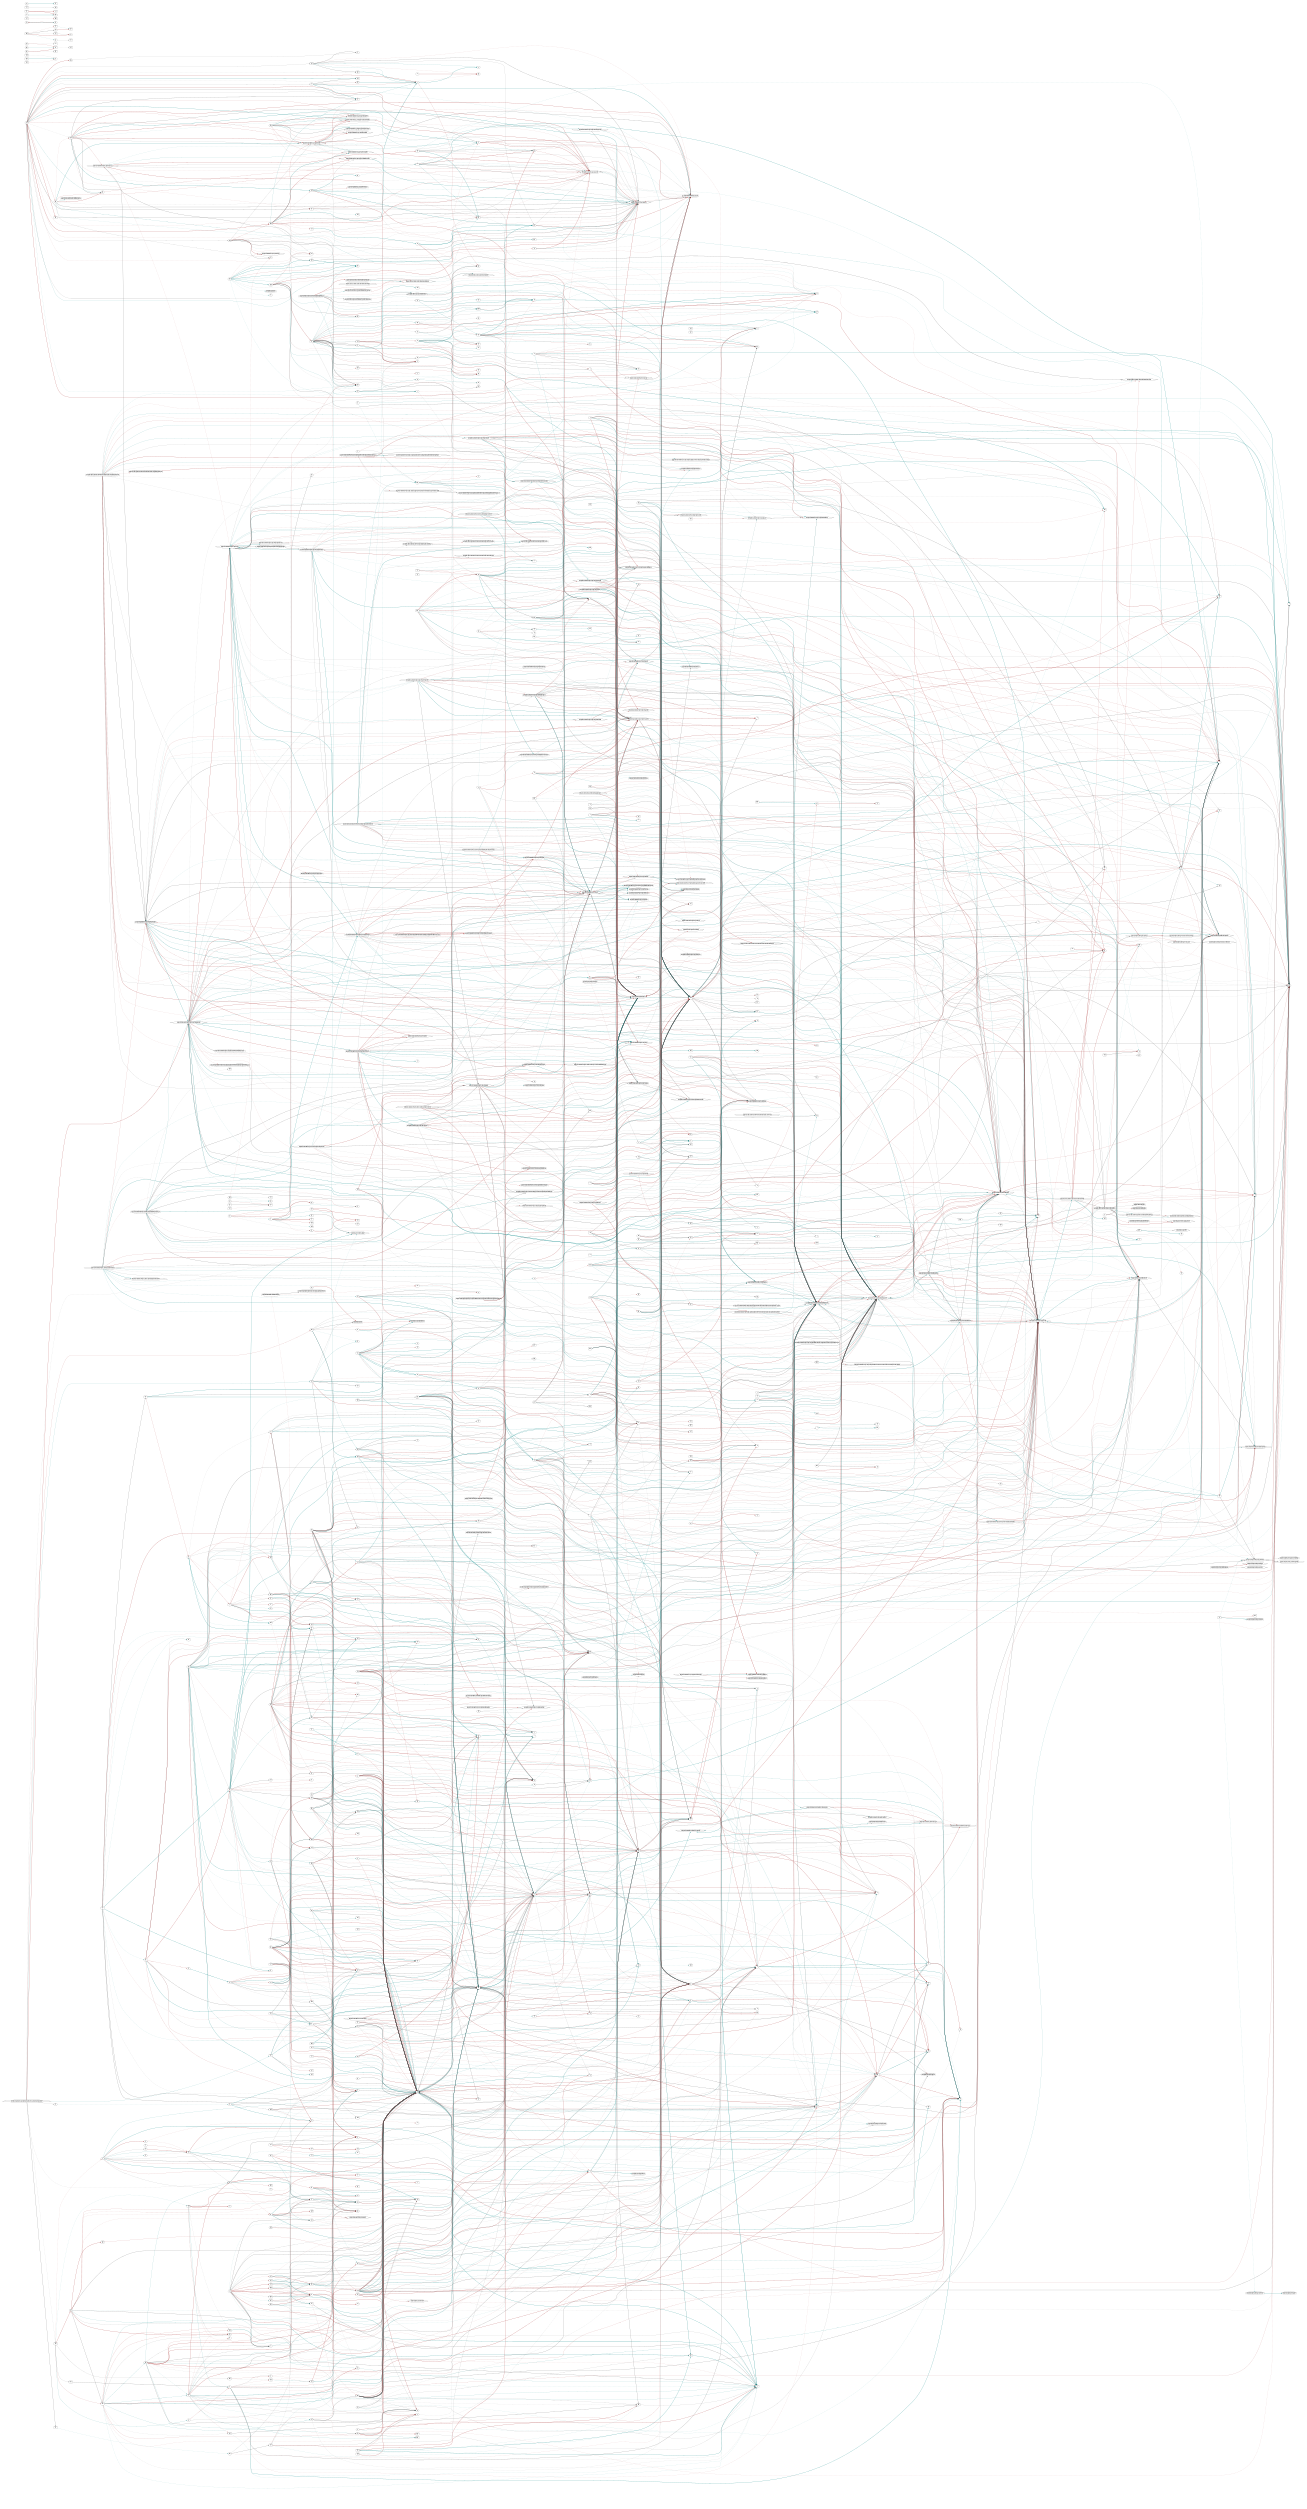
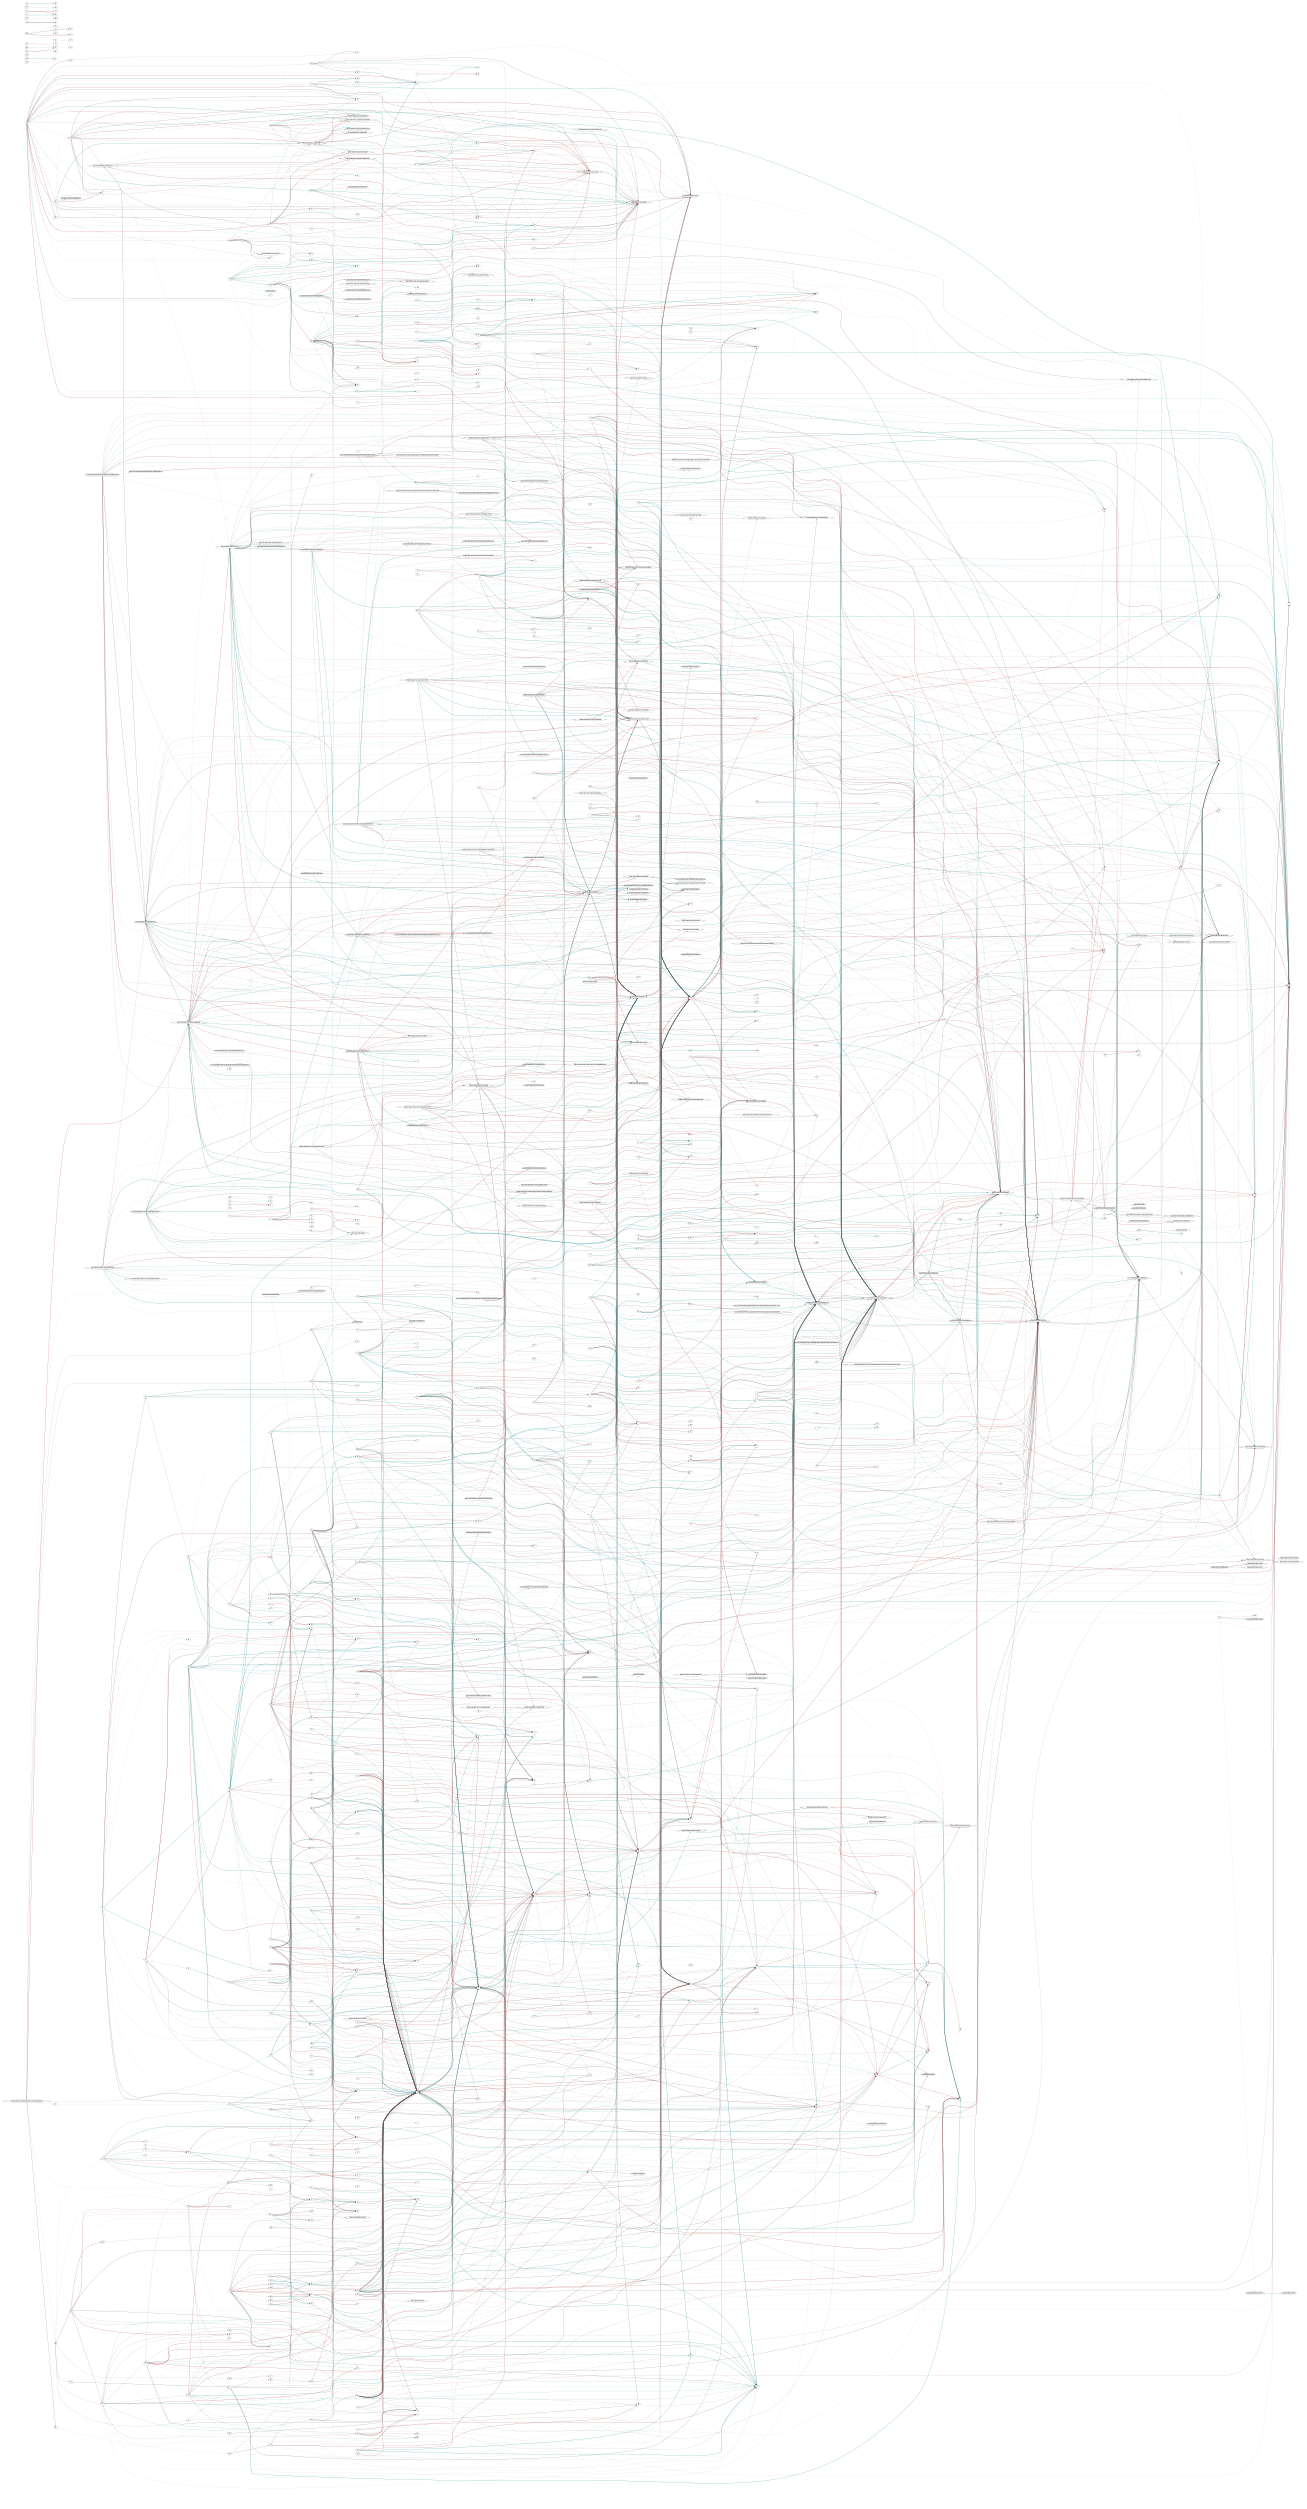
(358, 2196) -> none
